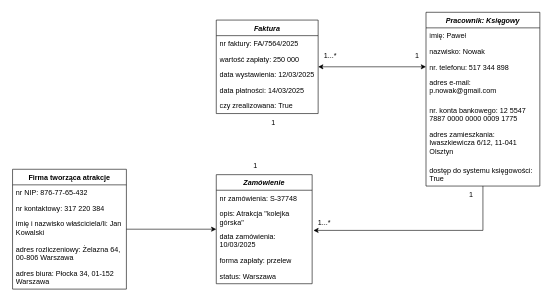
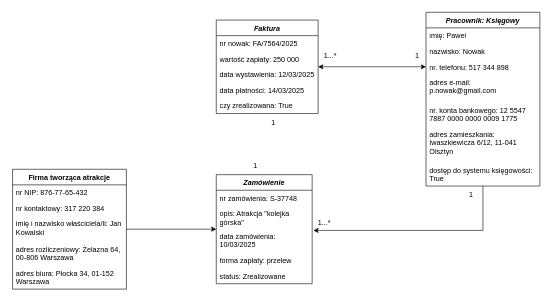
(265, 44) -> (261, 44)
(250, 277) -> (256, 277)
